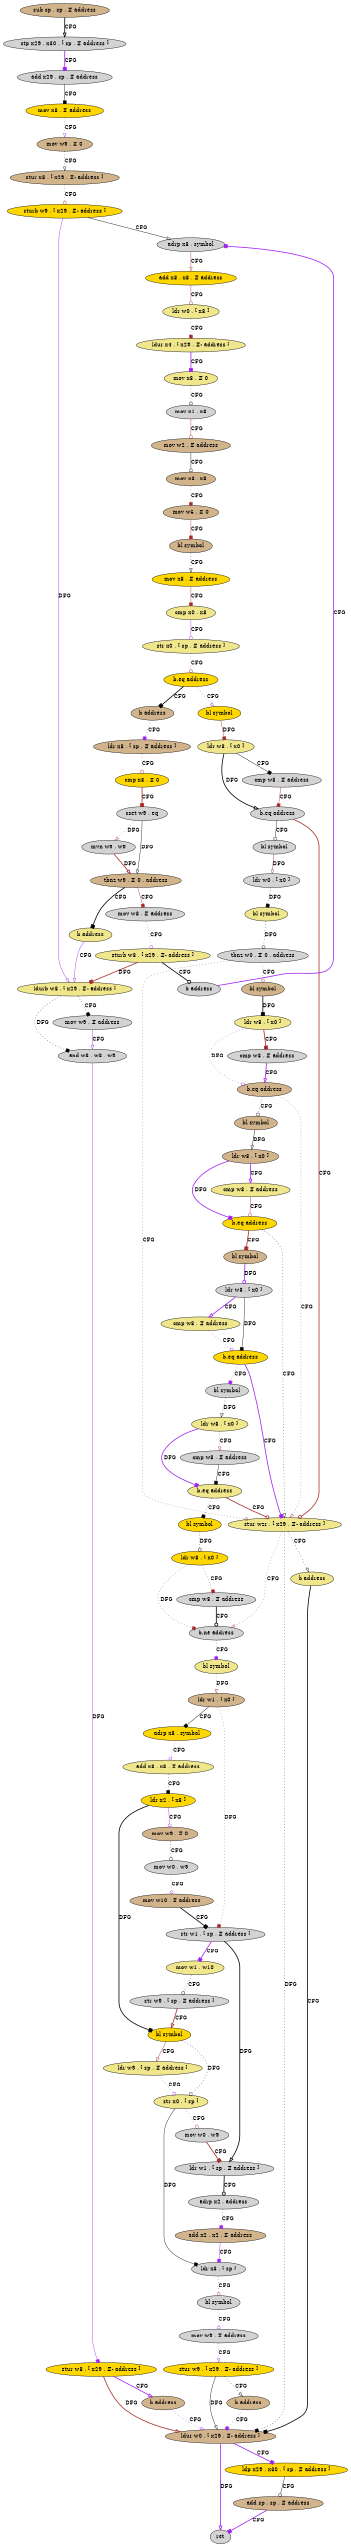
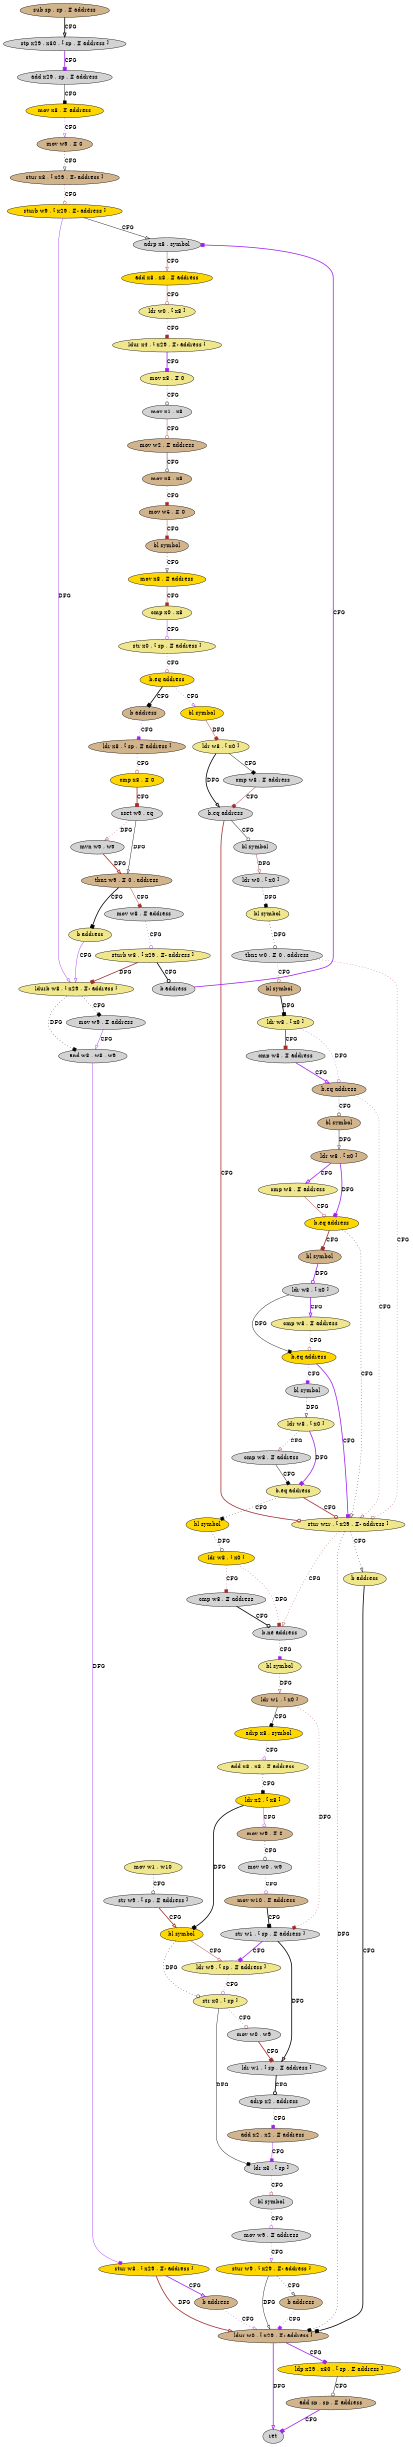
(206, 1950) -> (252, 1950)
